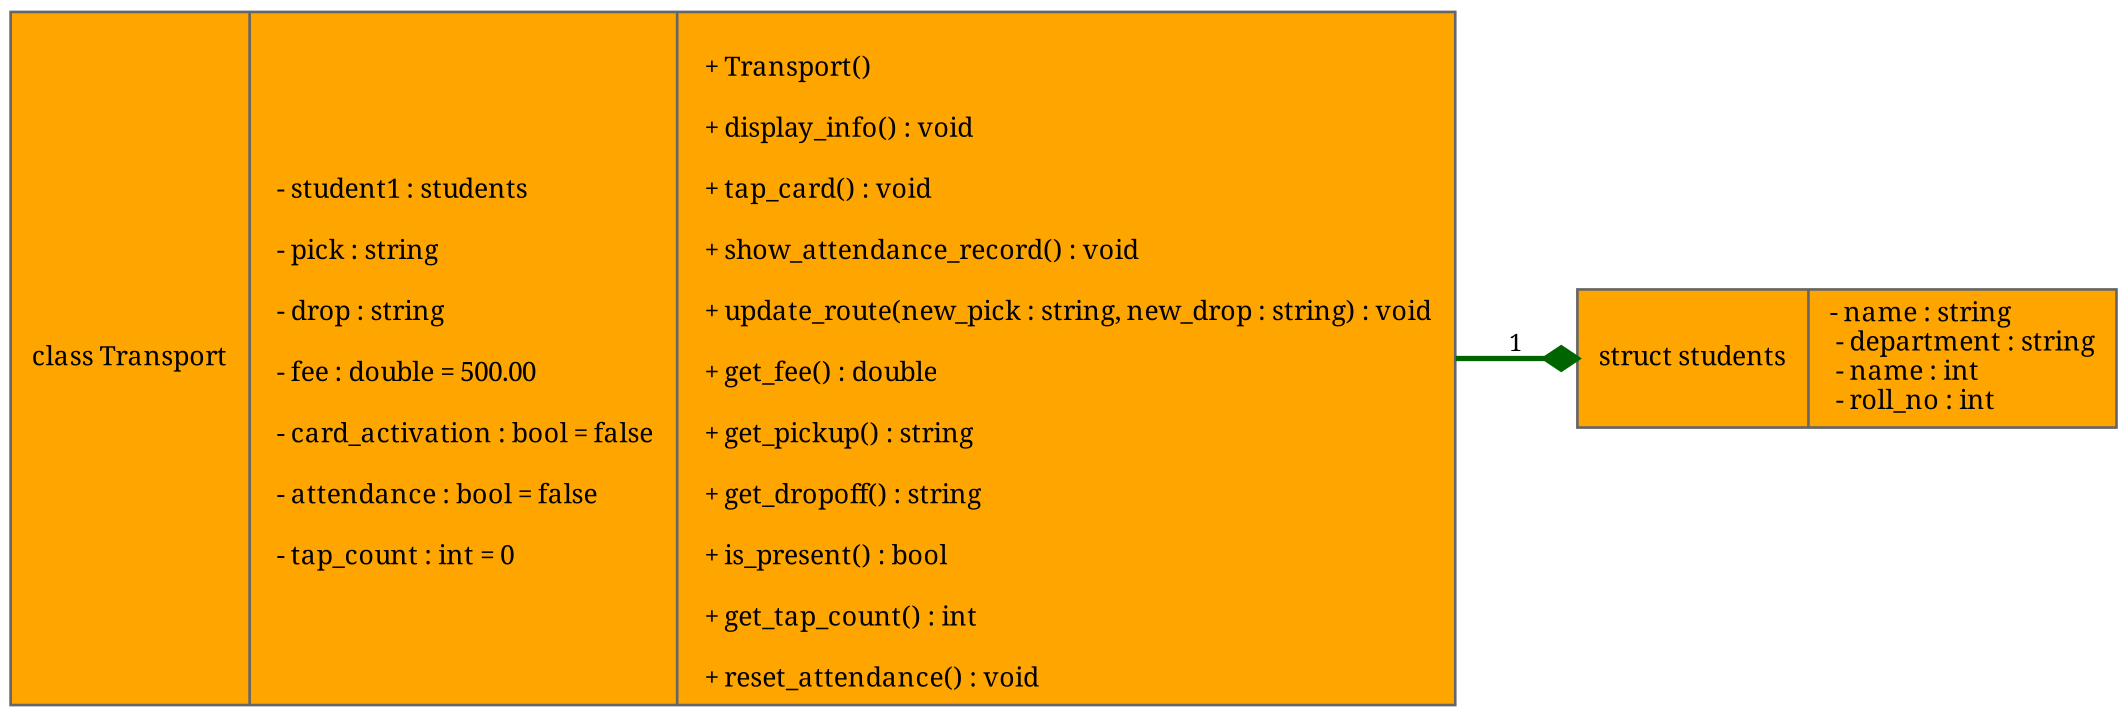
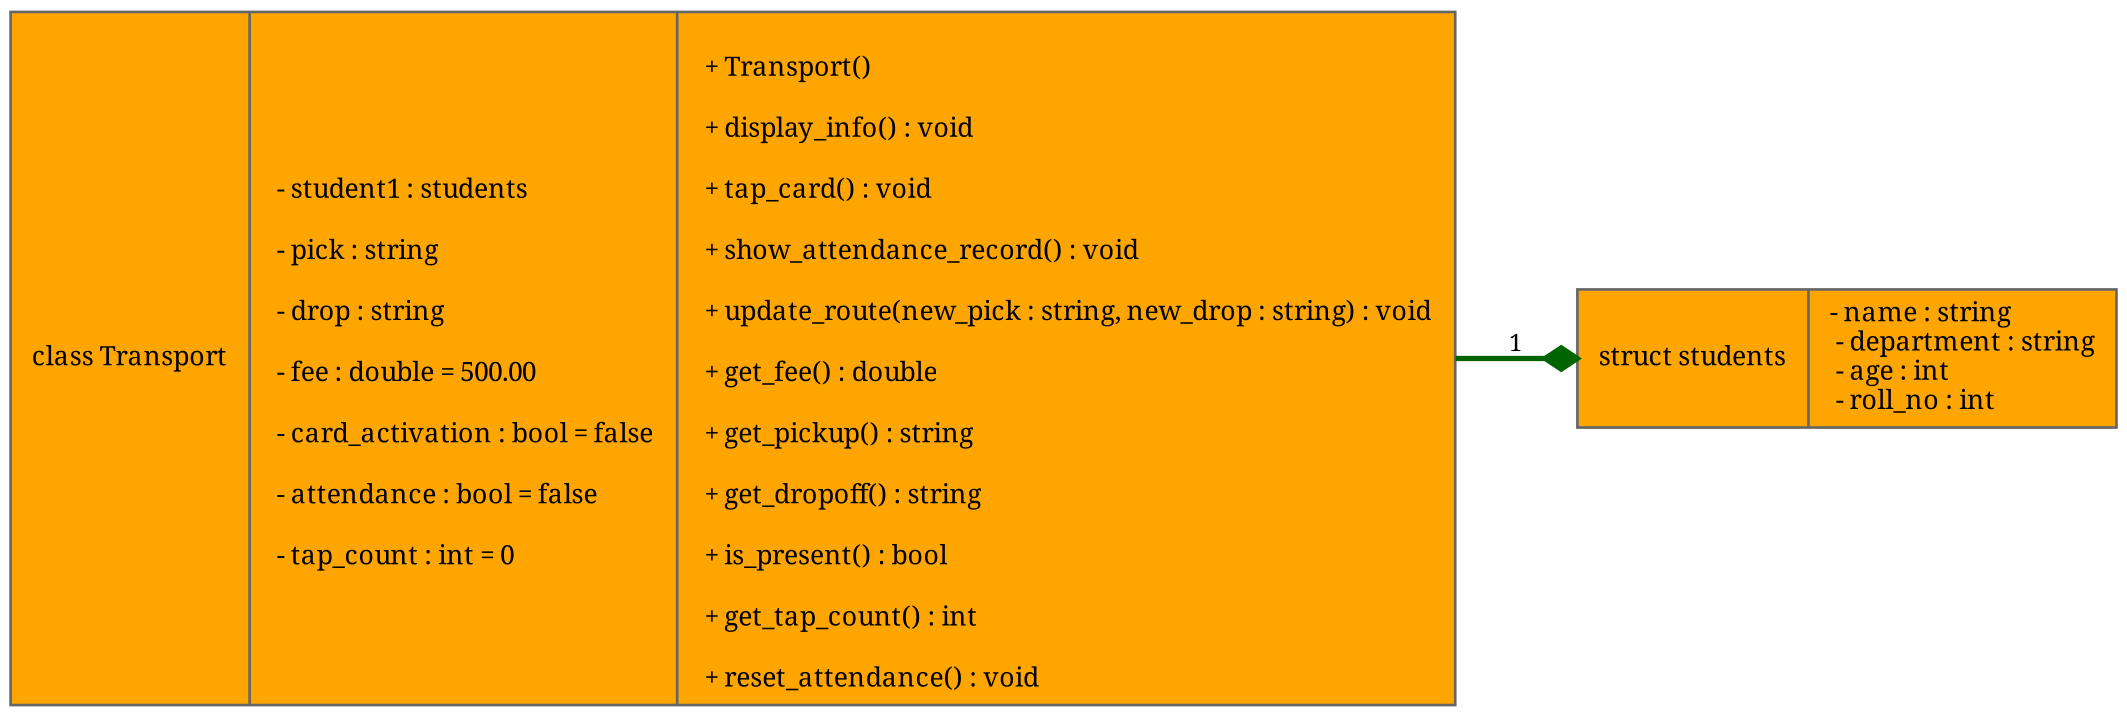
(1905, 372) -> (1891, 372)
